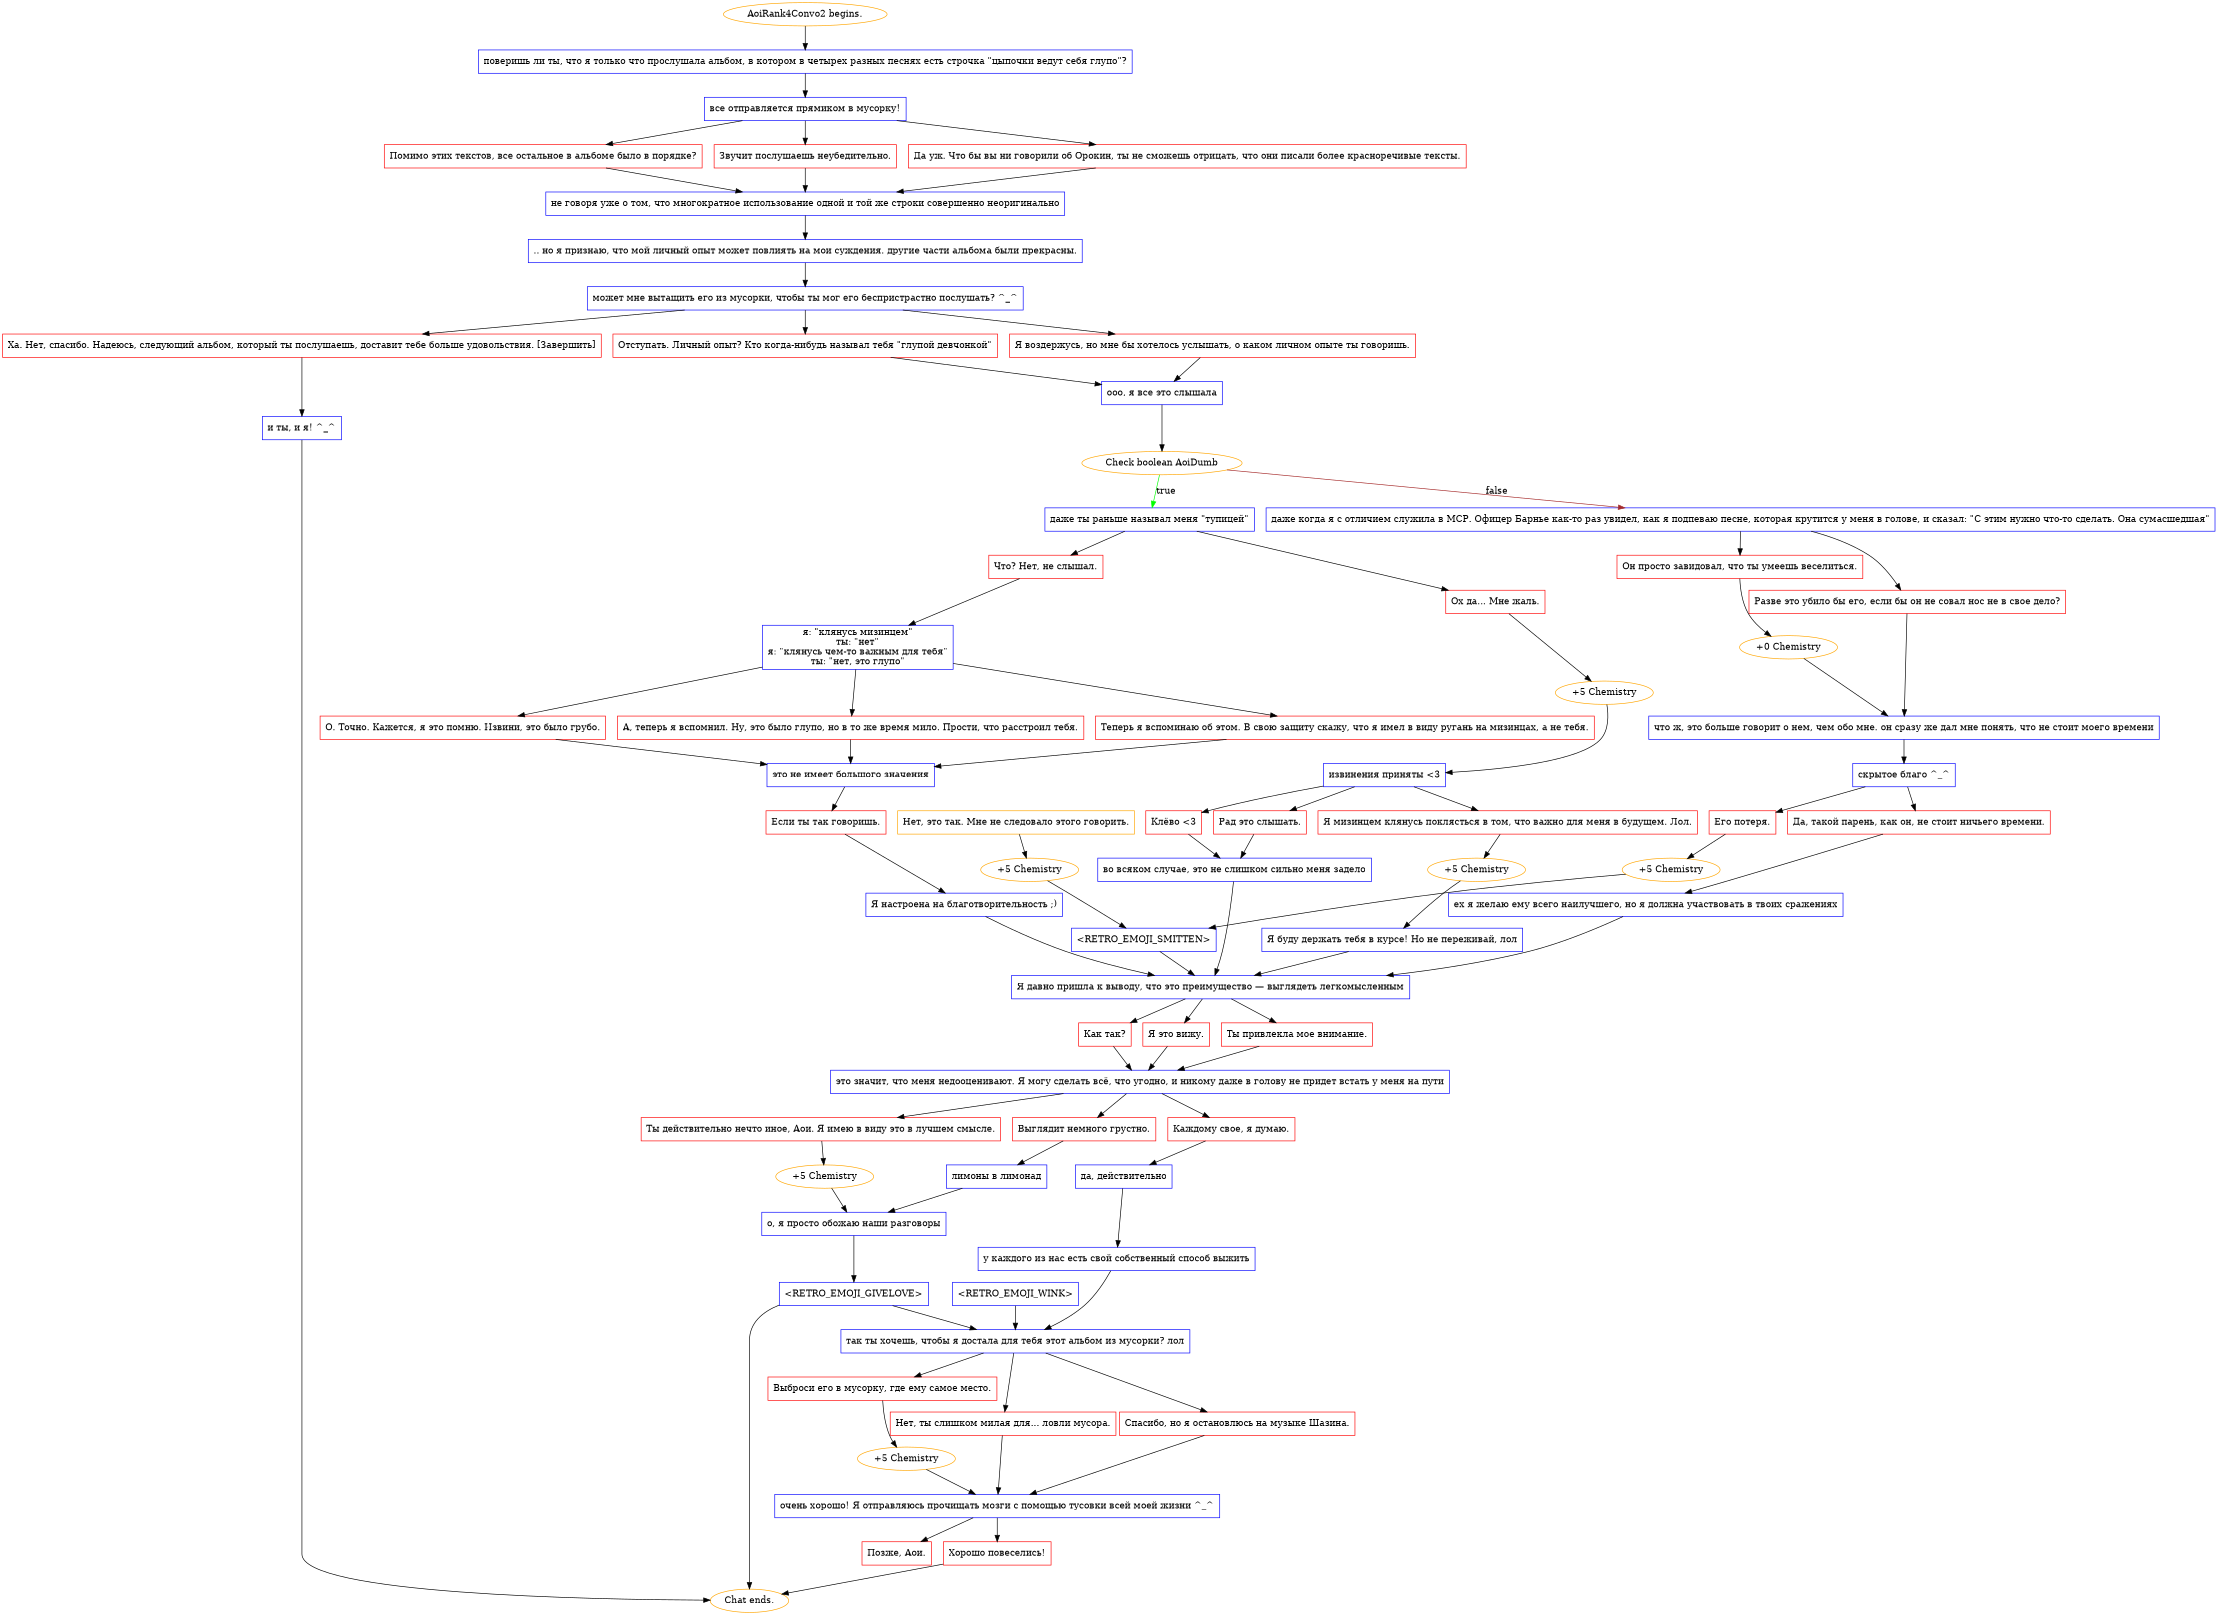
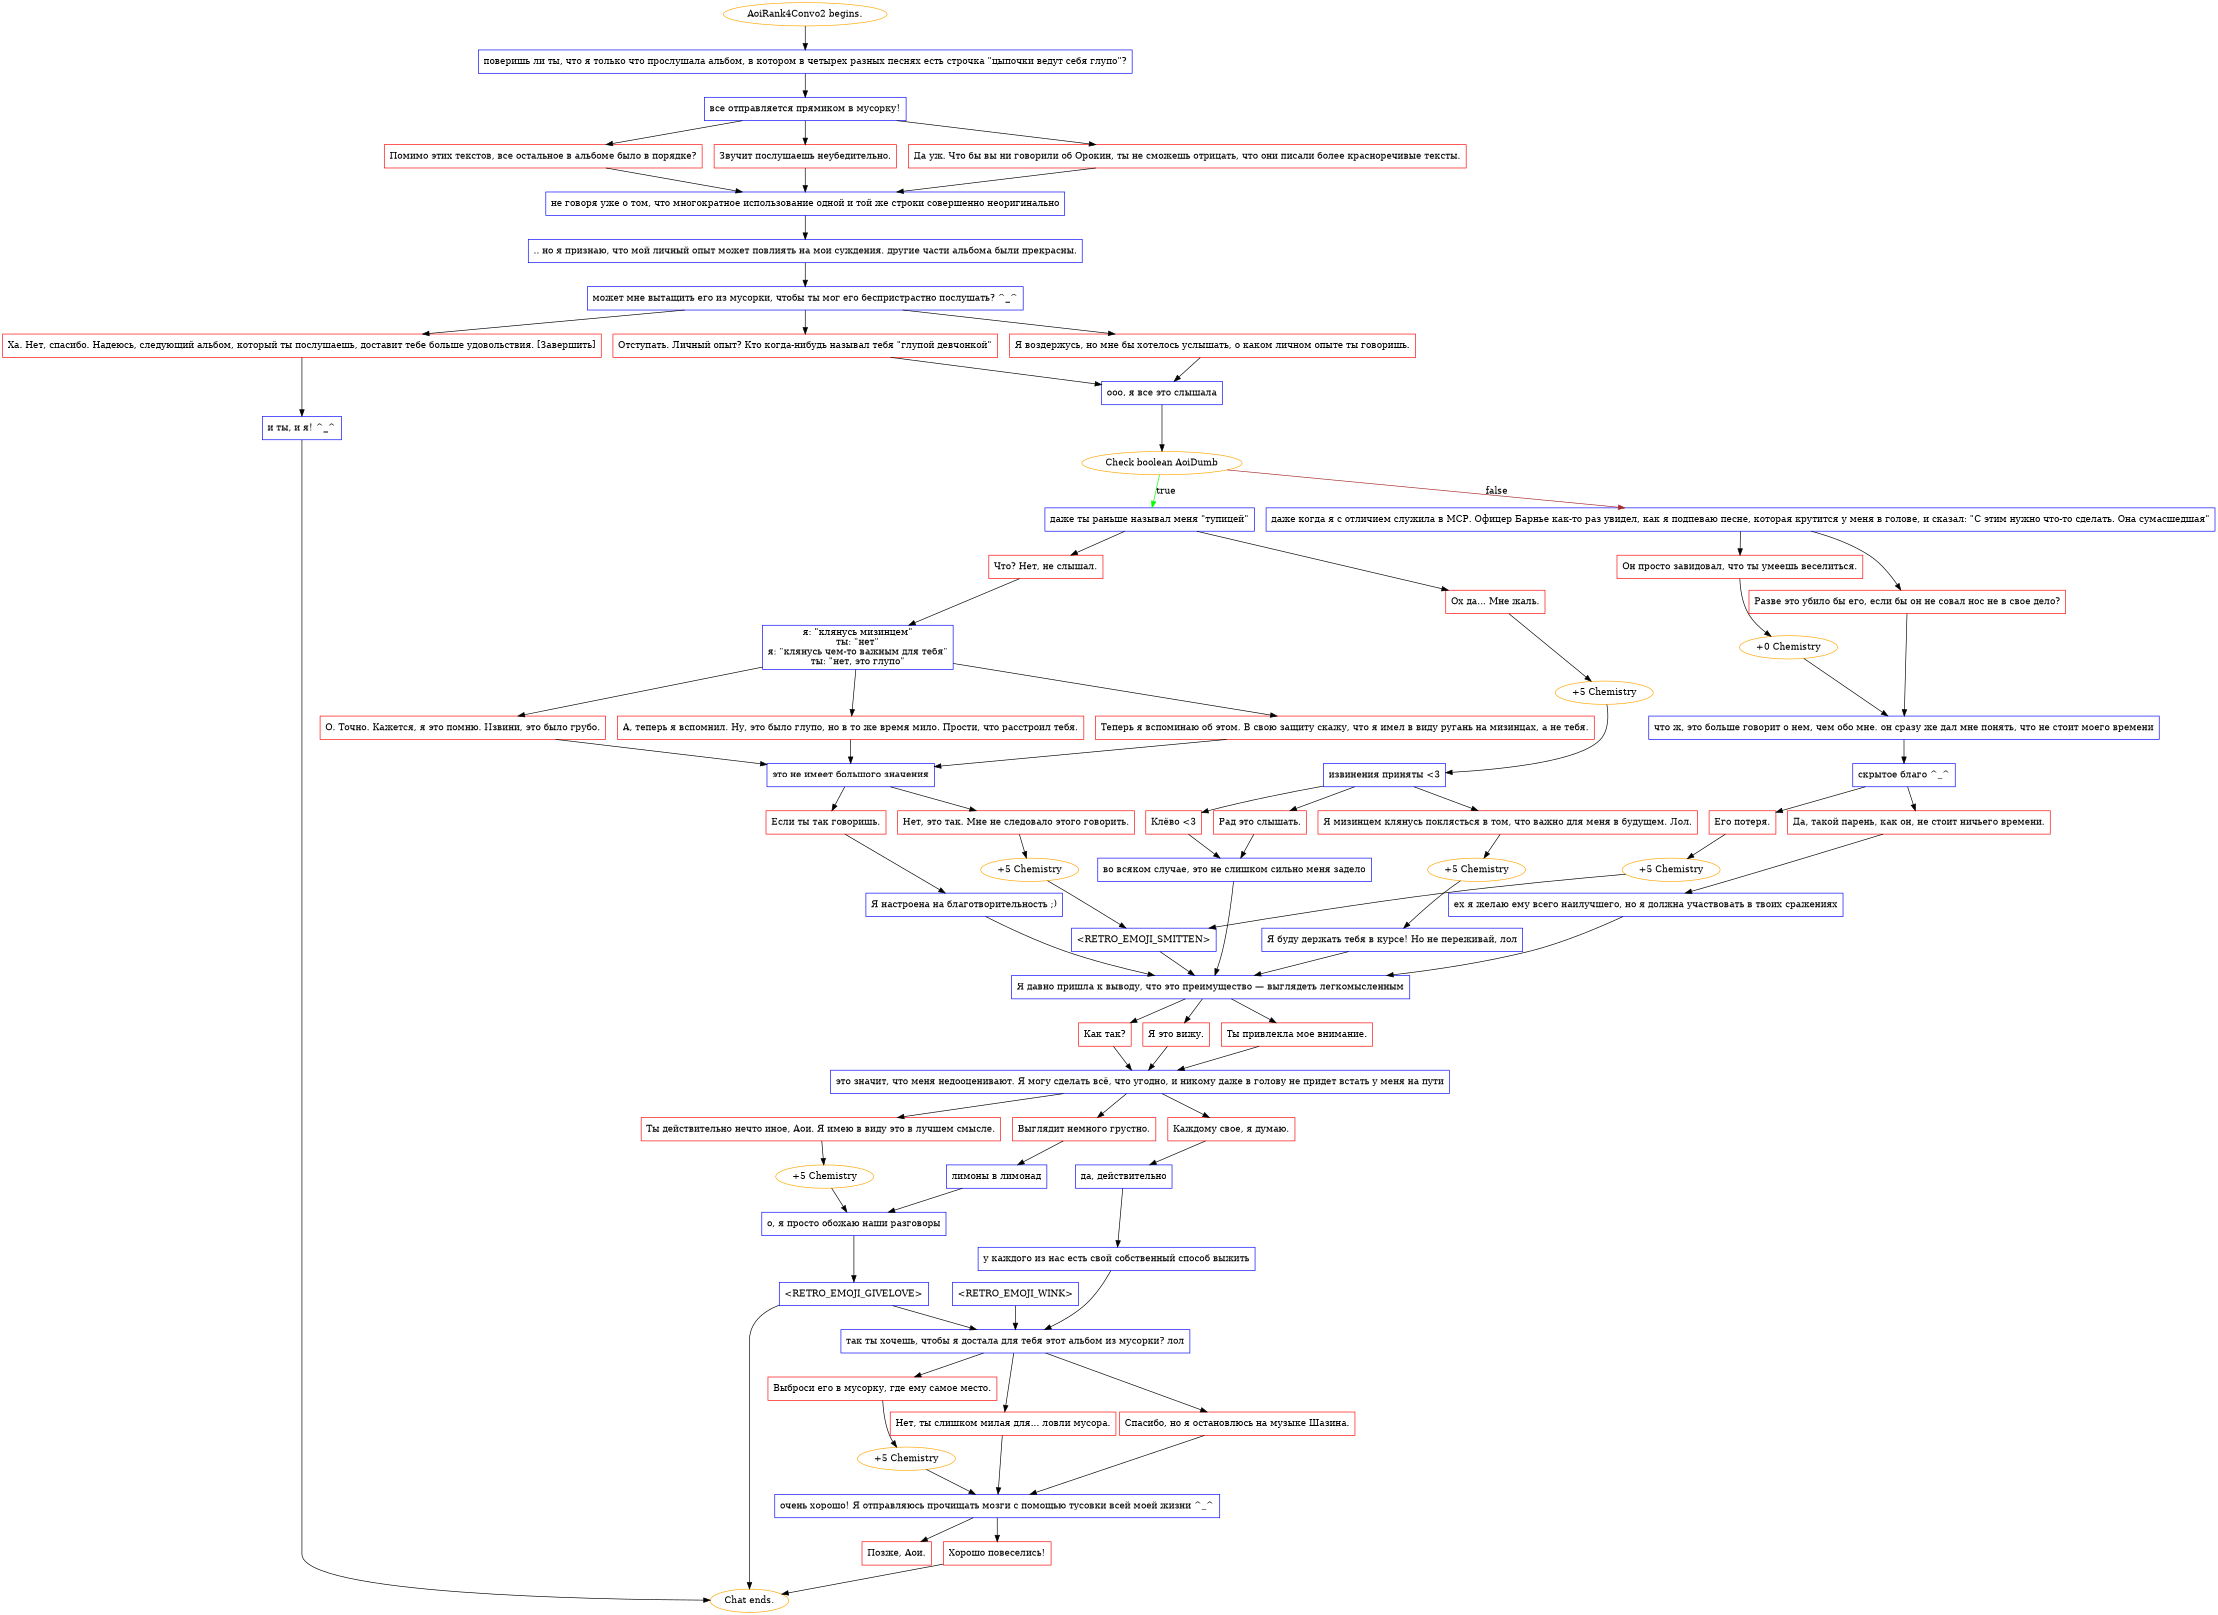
none -> (930, 798)
(1016, 822) -> (1016, 822)
